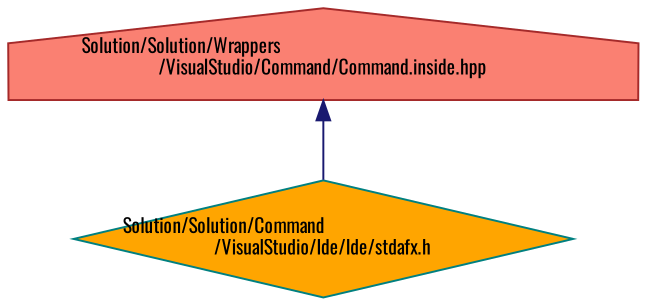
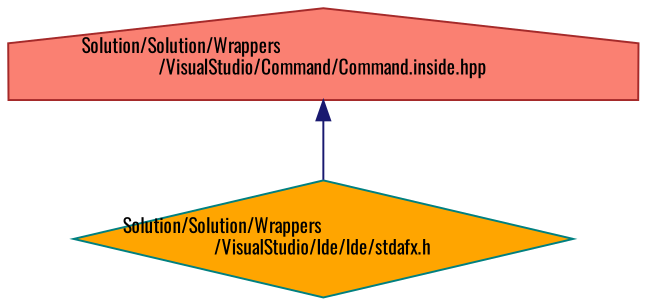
(323, 239) -> (323, 239)
